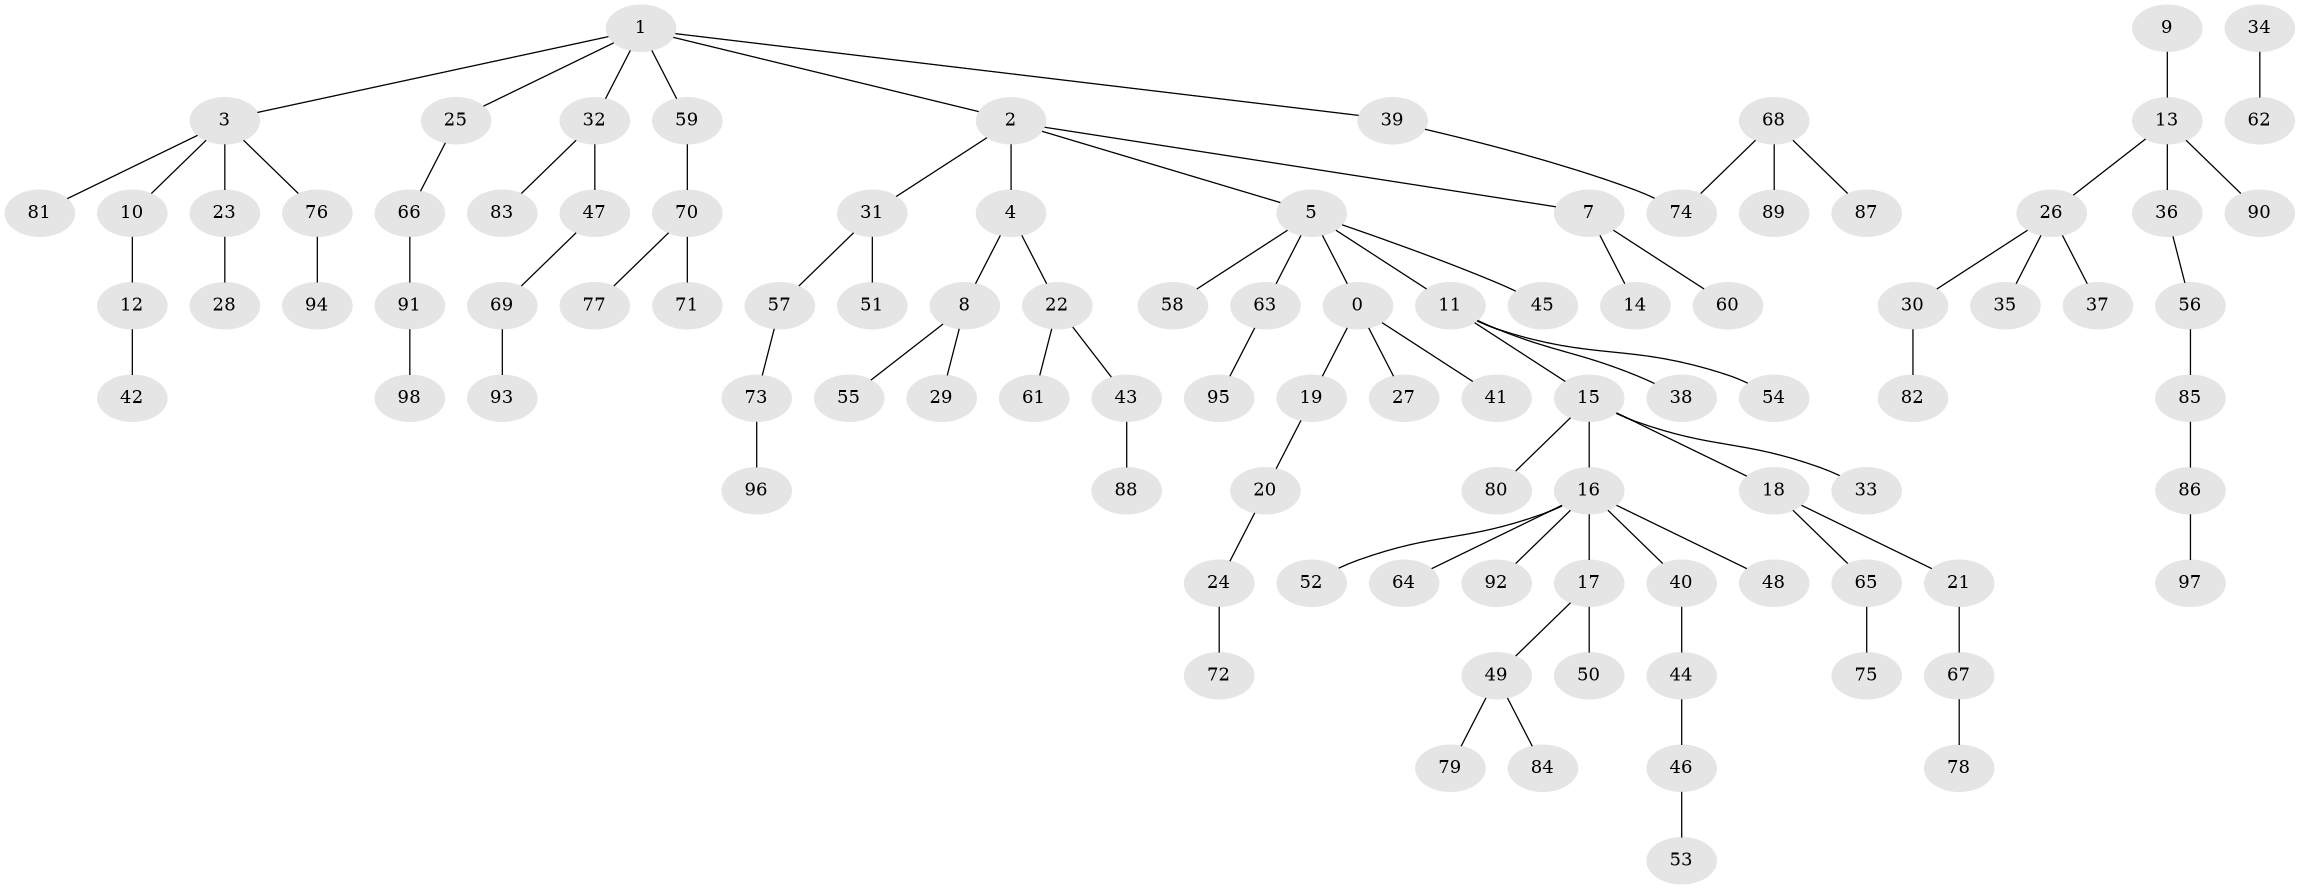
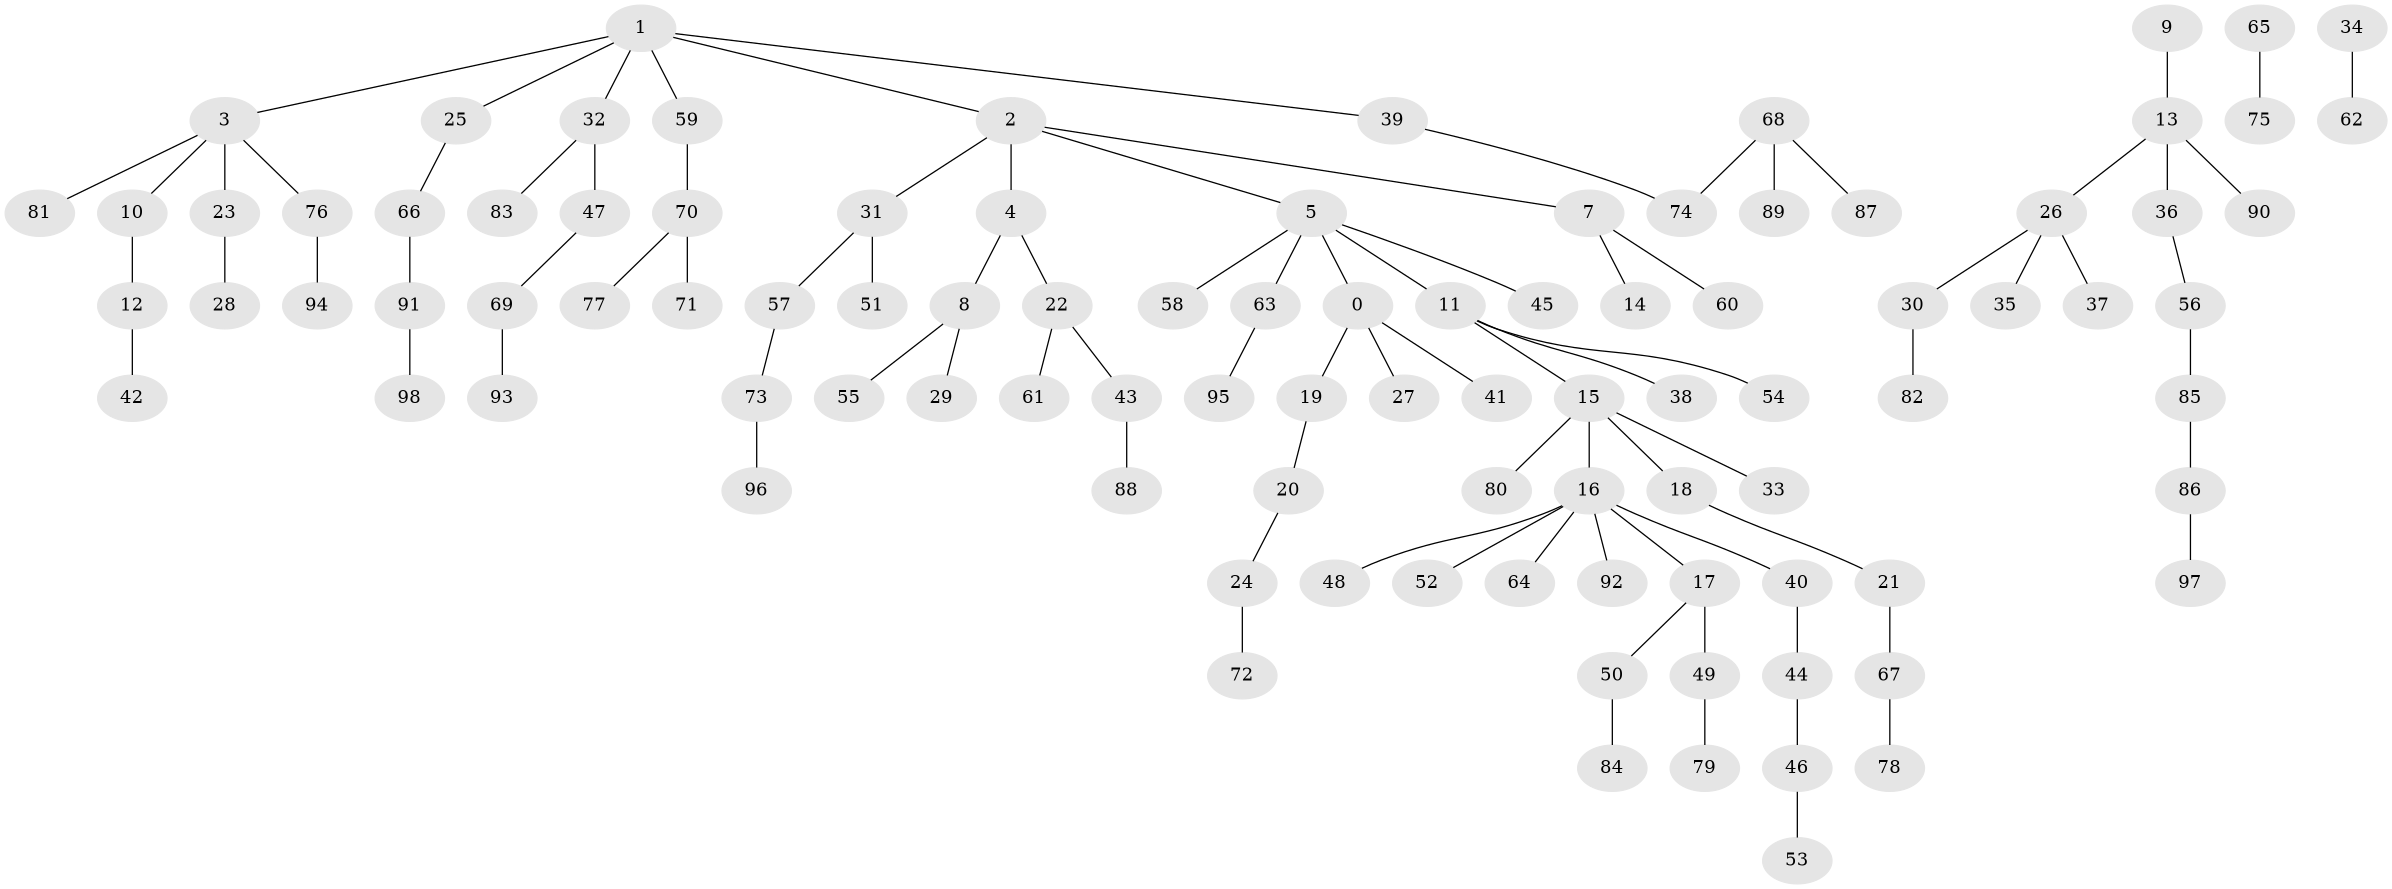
(1820, 537) -> none
(1520, 722) -> (1612, 722)
